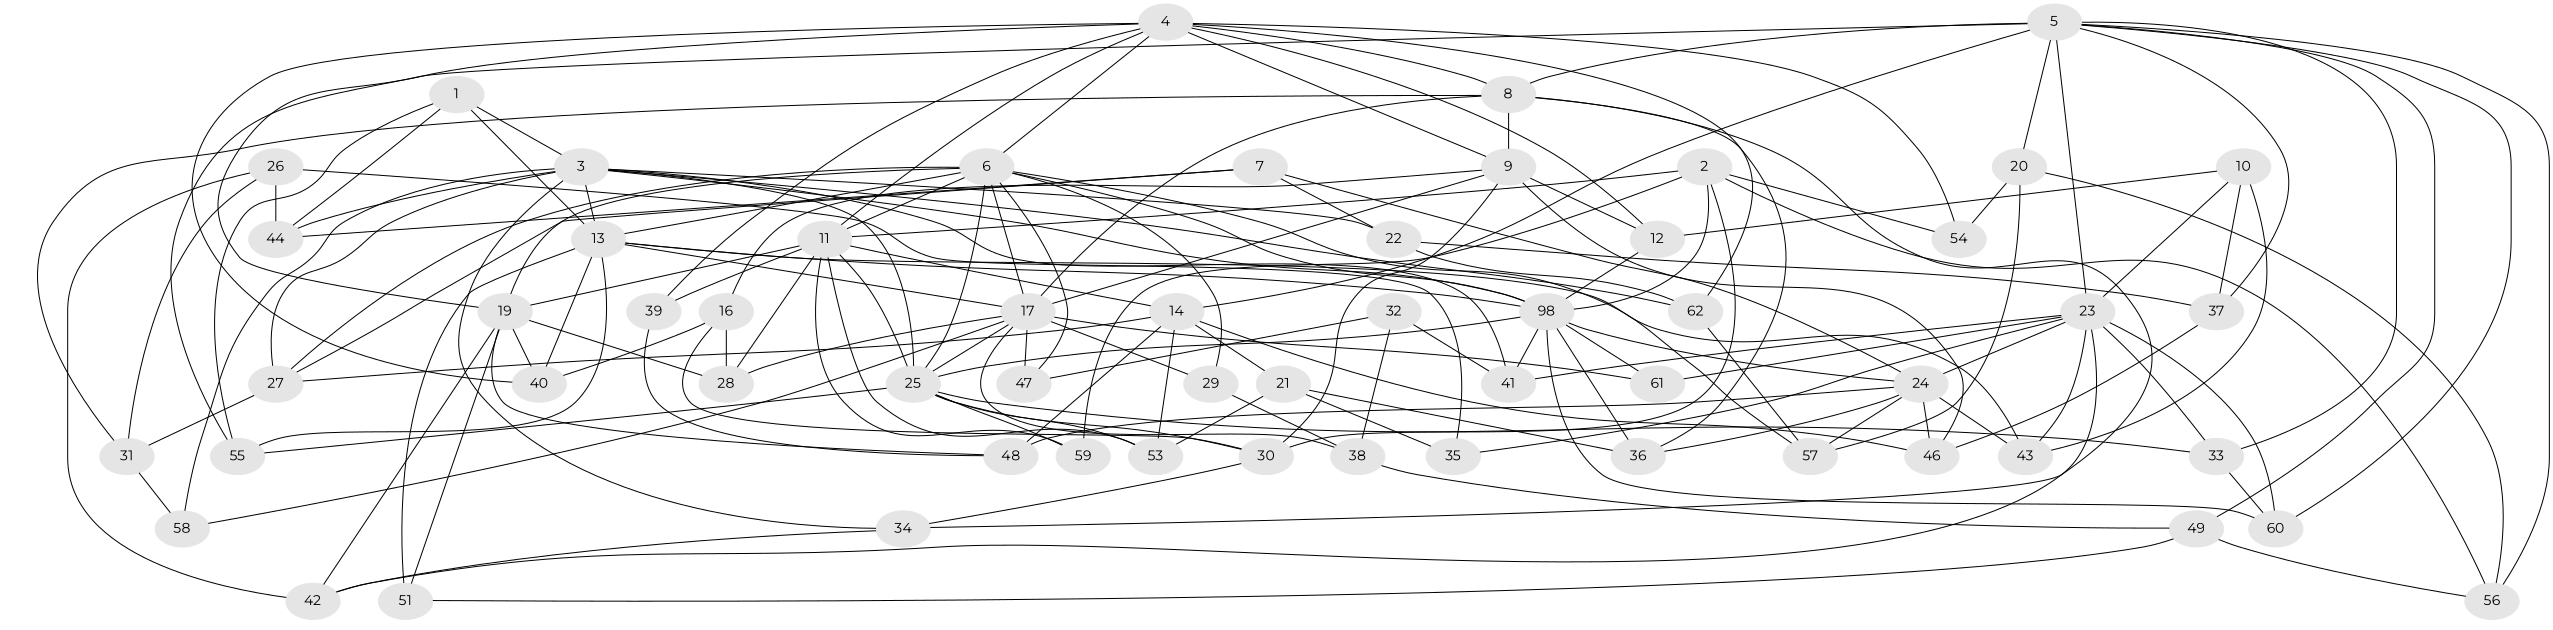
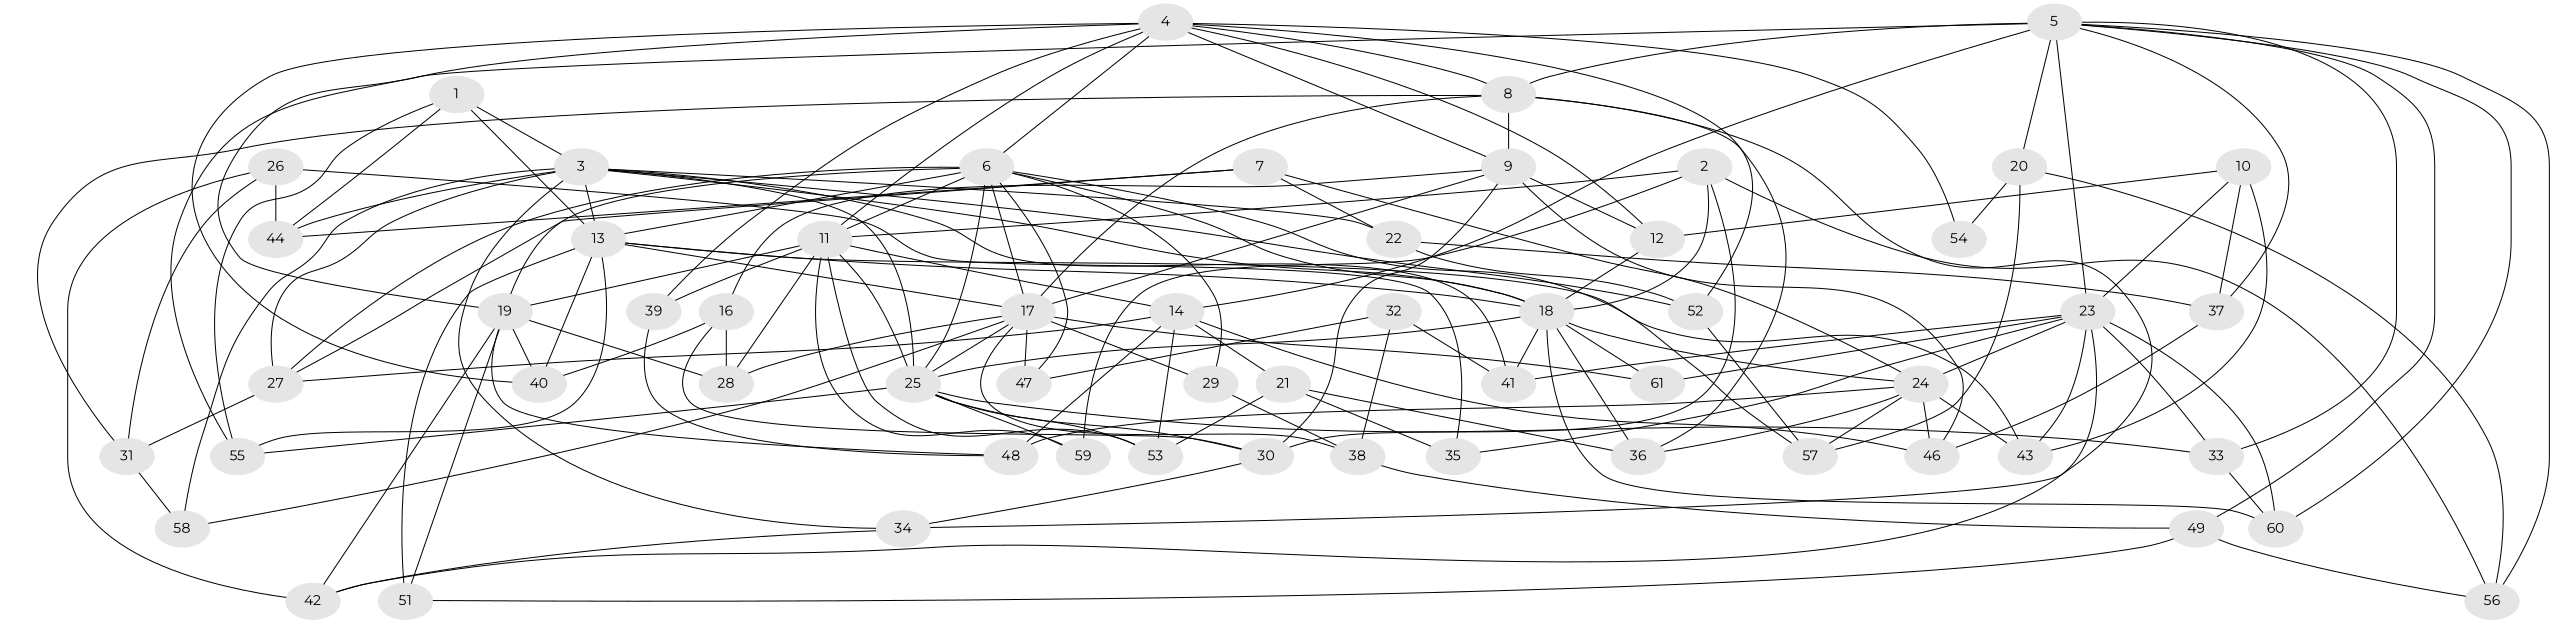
(1832, 203) -> none
(1547, 312) -> (1547, 312)
(1696, 312) -> (1696, 312)
